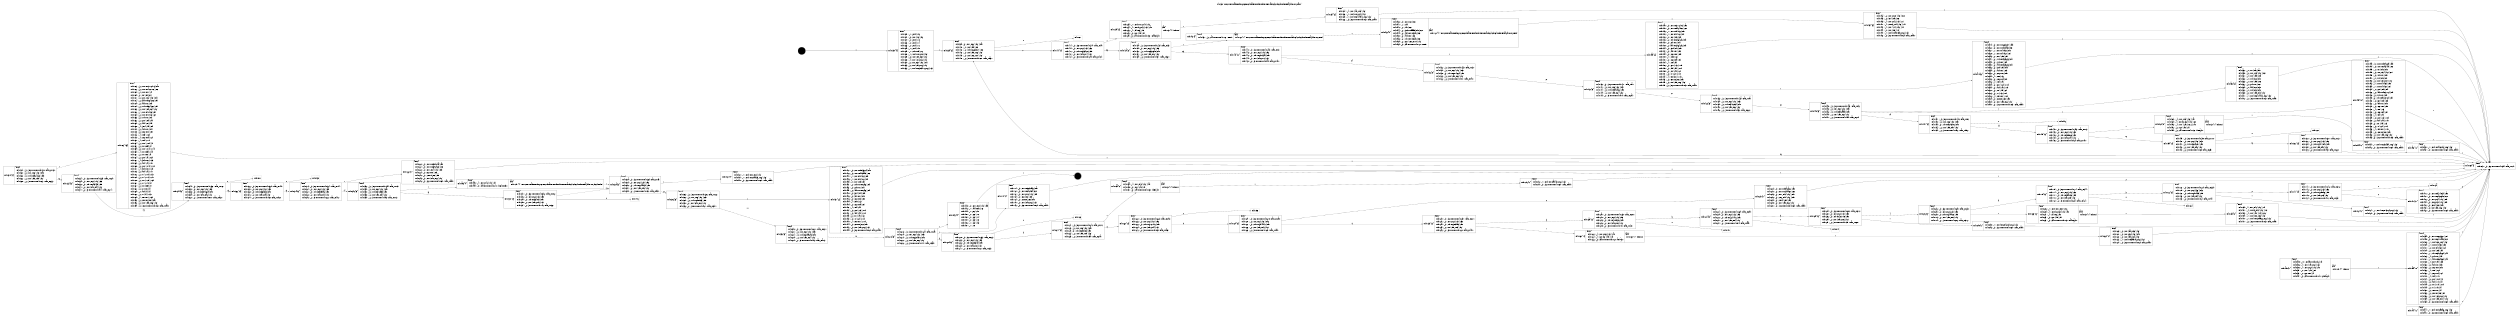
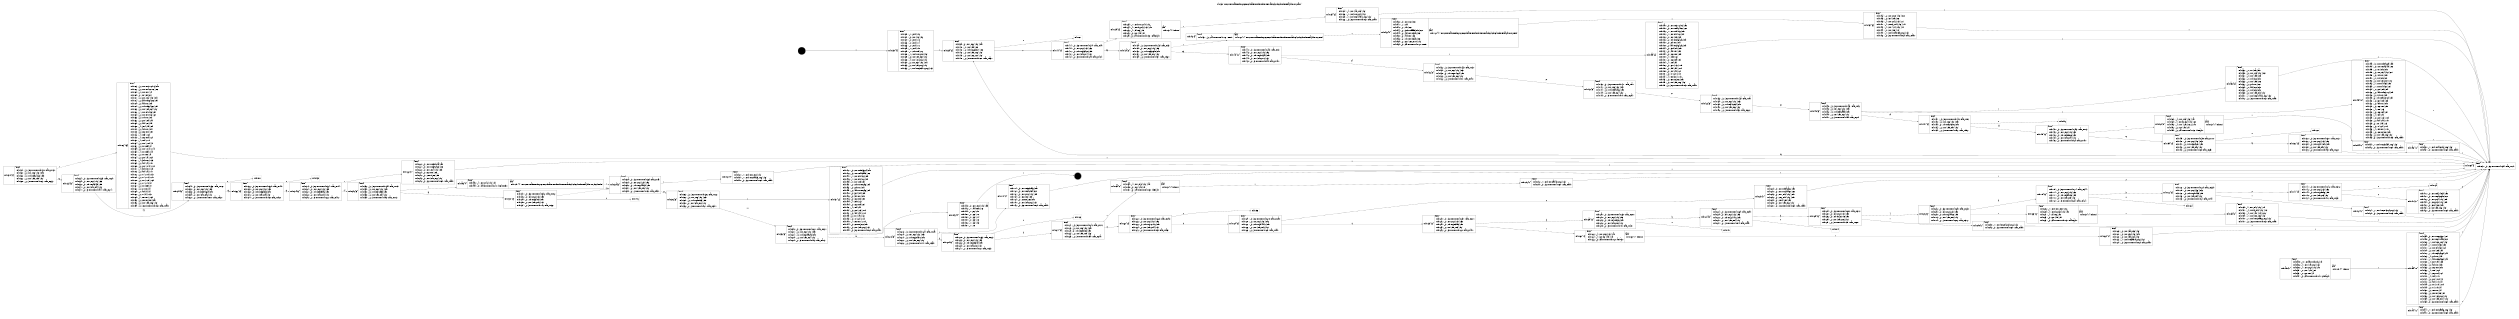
(1999, 74) -> none
(942, 227) -> (886, 226)
